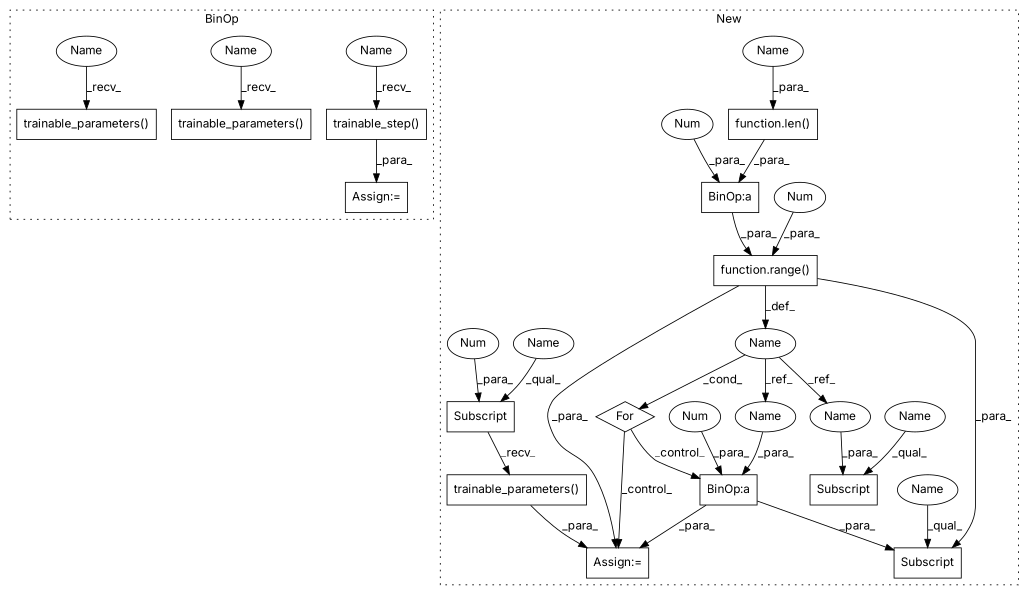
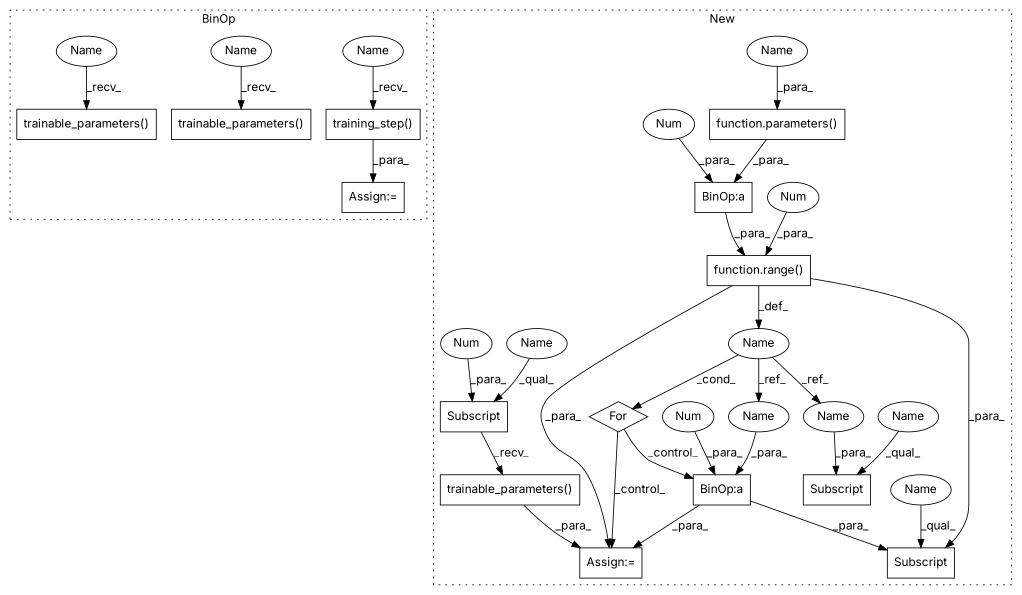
(376, 124) -> (373, 124)
(773, 124) -> (777, 124)
